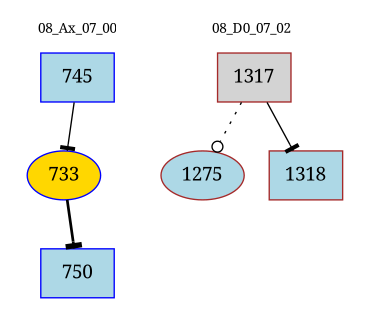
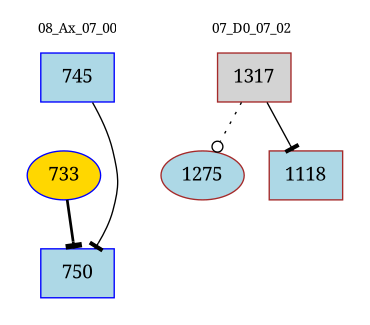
(252, 29) -> (252, 29)
(71, 123) -> (117, 172)
(306, 175) -> (306, 175)
